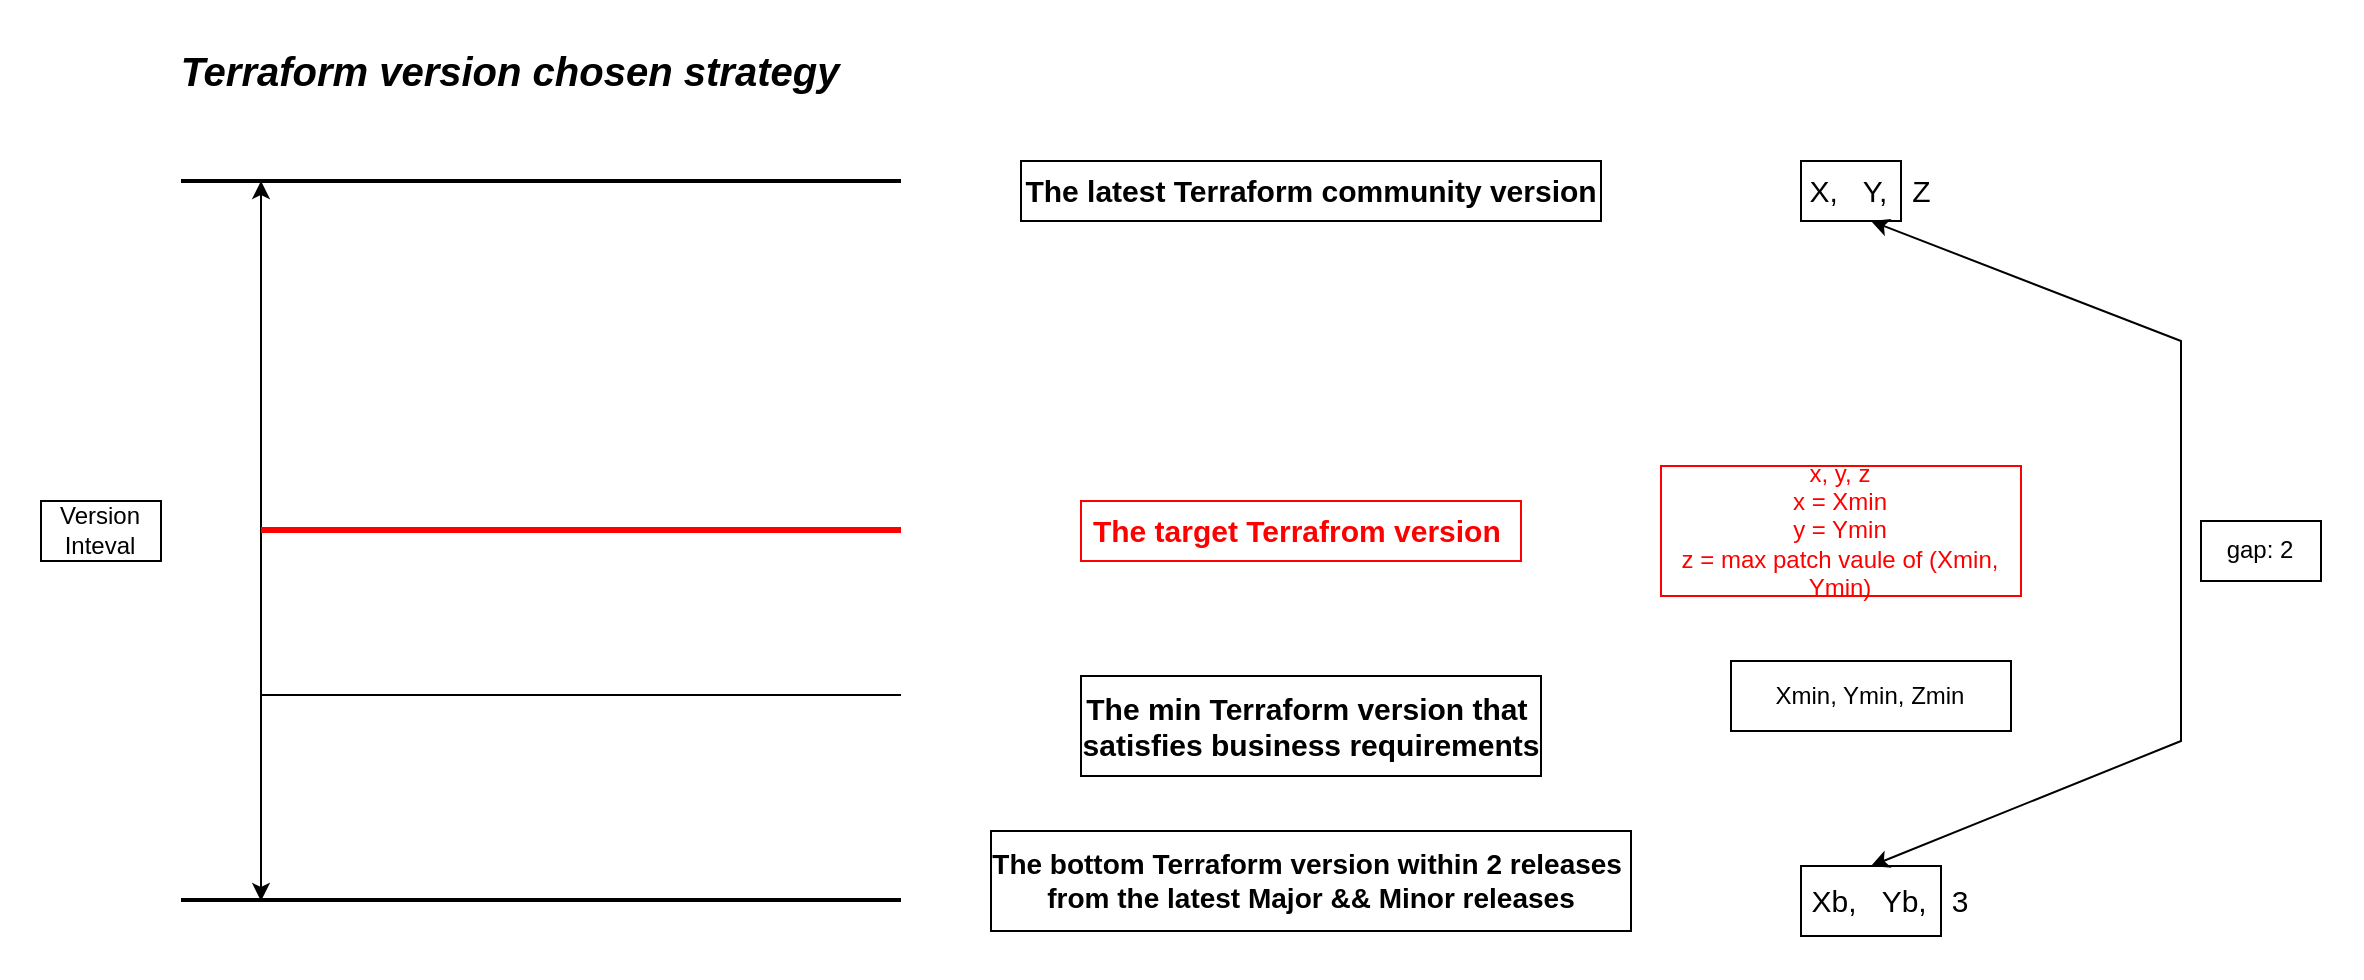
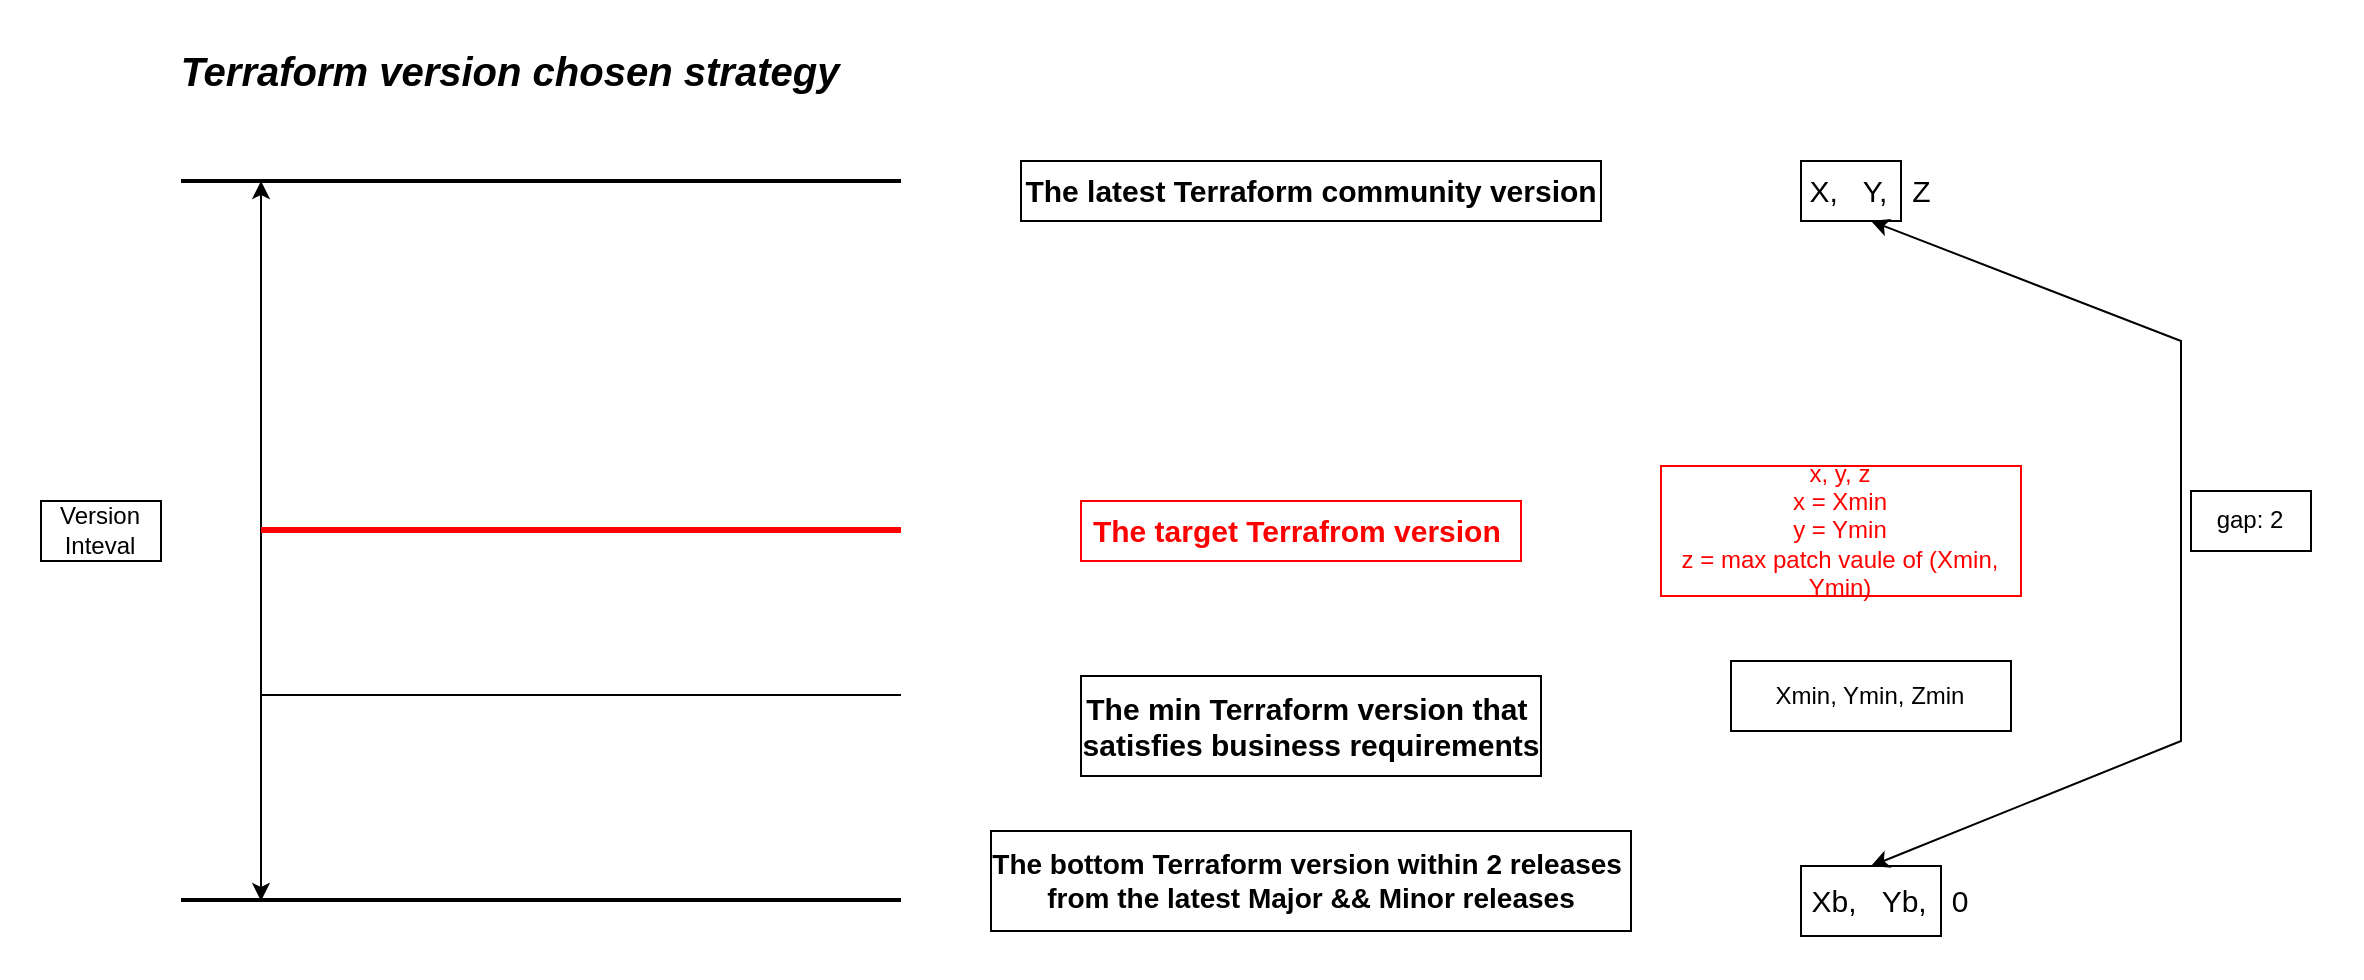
(2261, 551) -> (2251, 521)
(1891, 901) -> (1891, 901)
